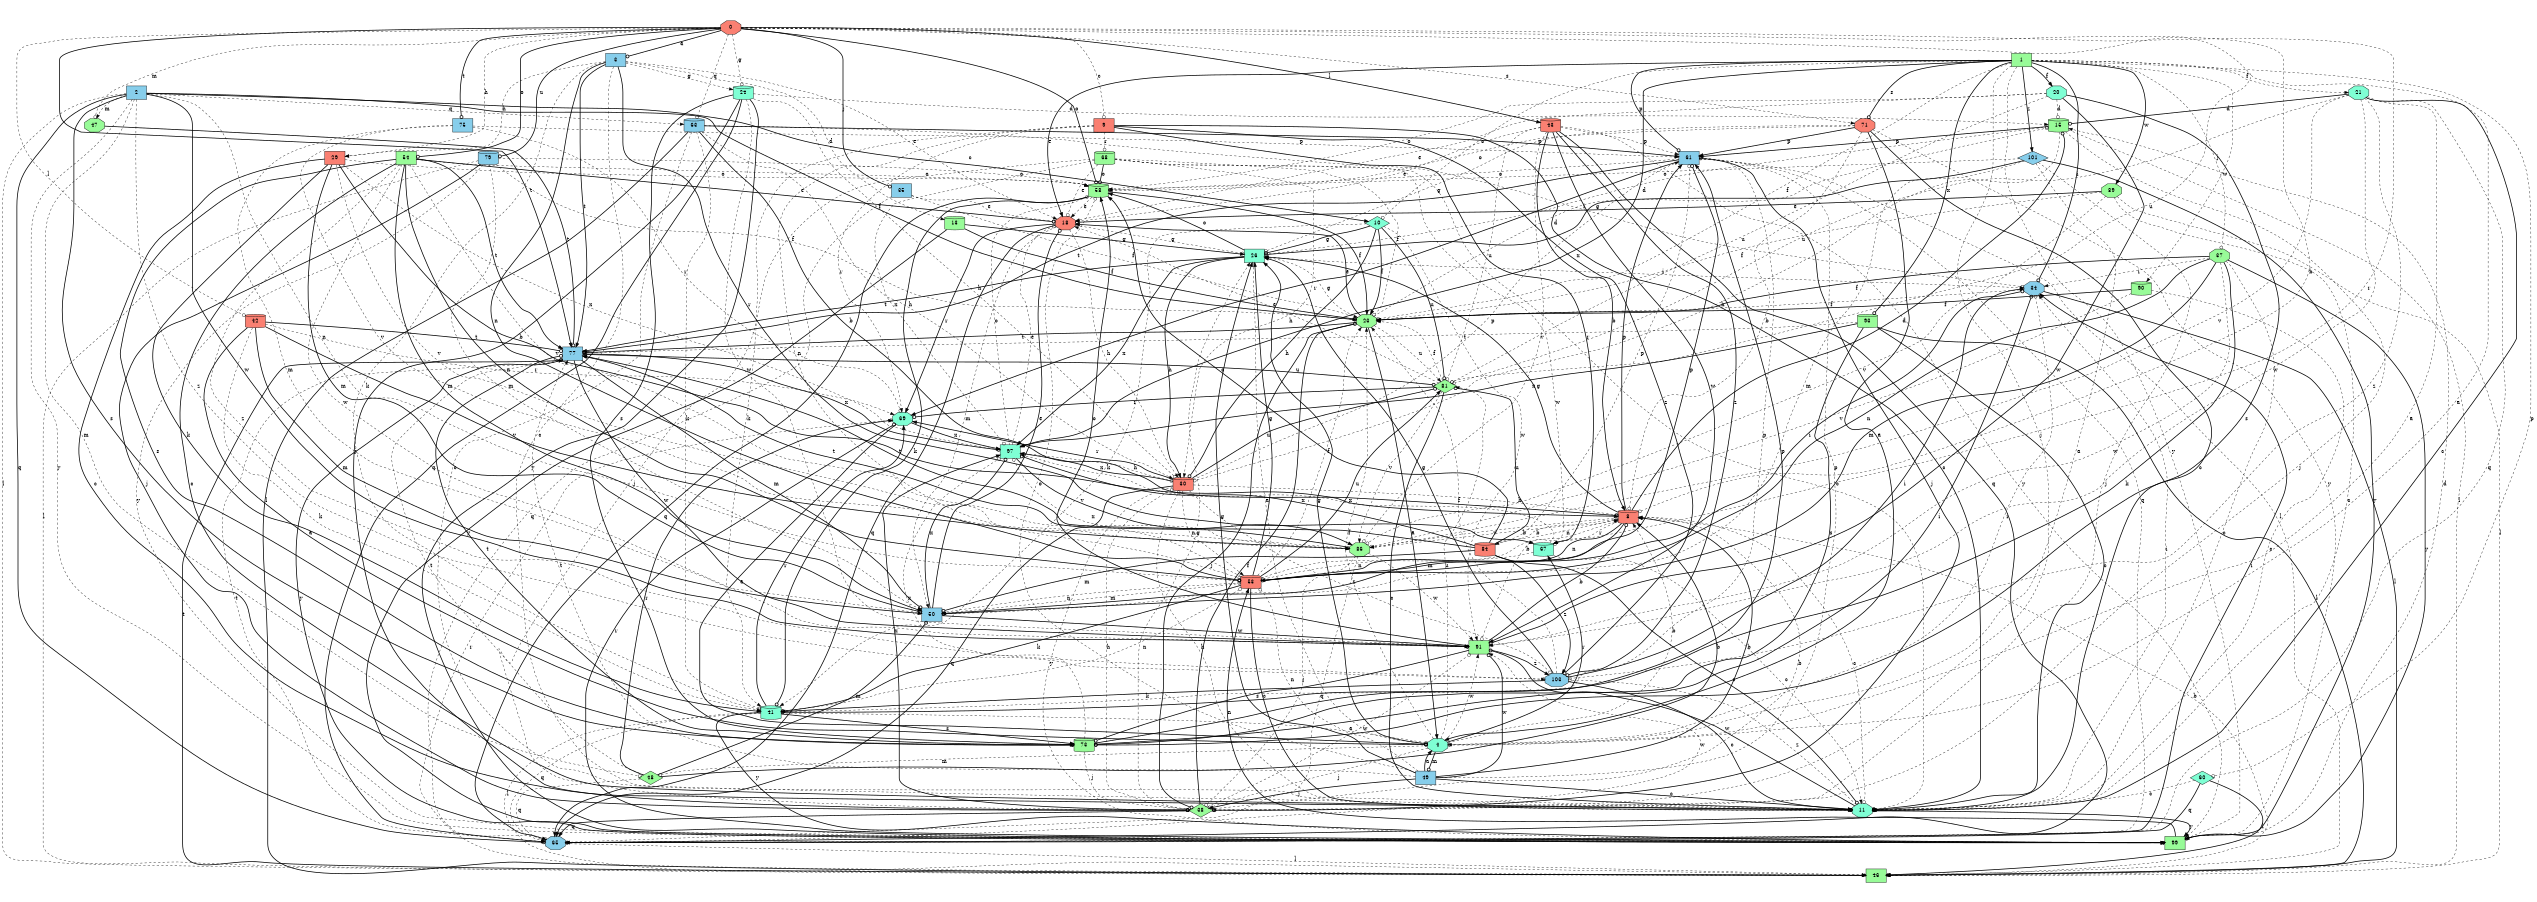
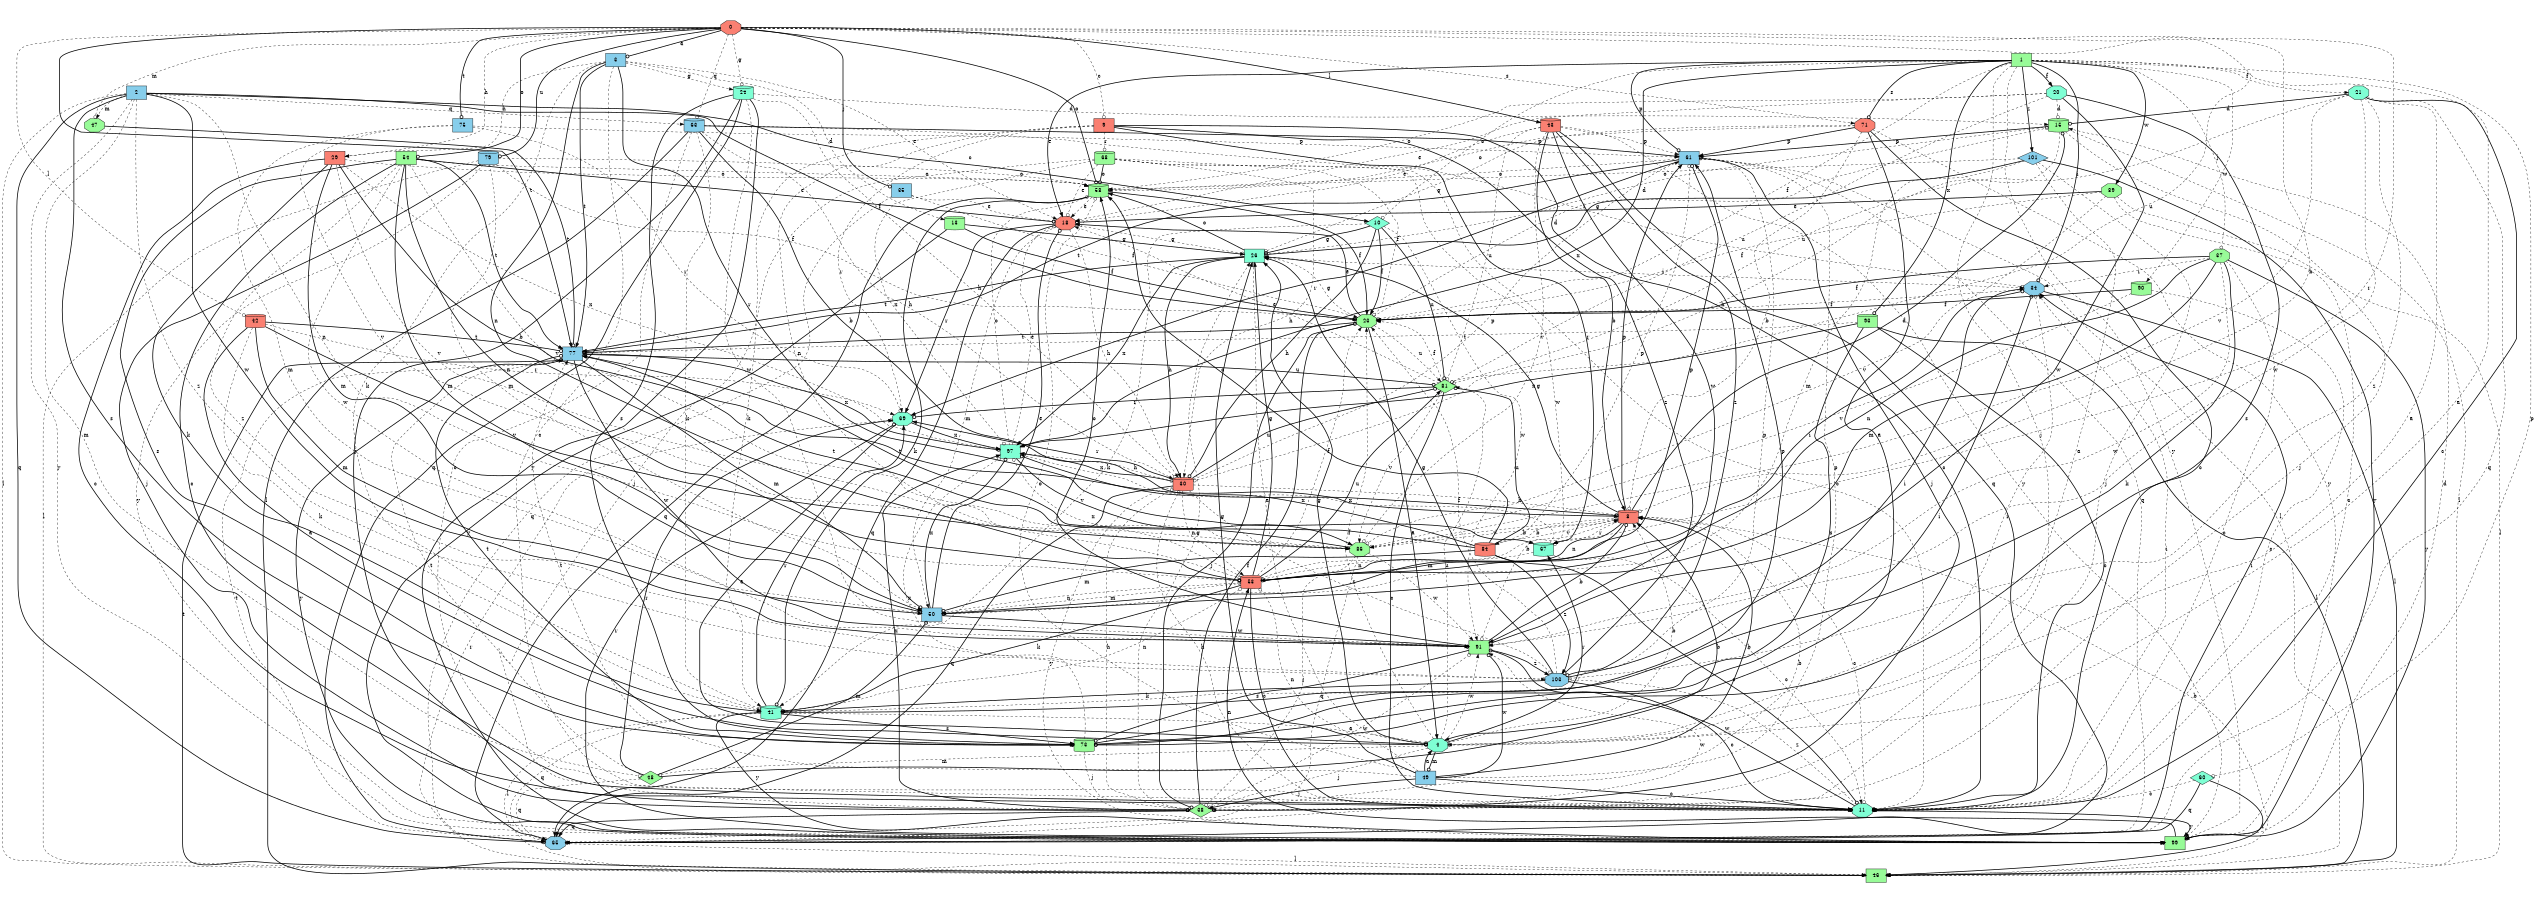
(1568, 533) -> (1568, 533)
